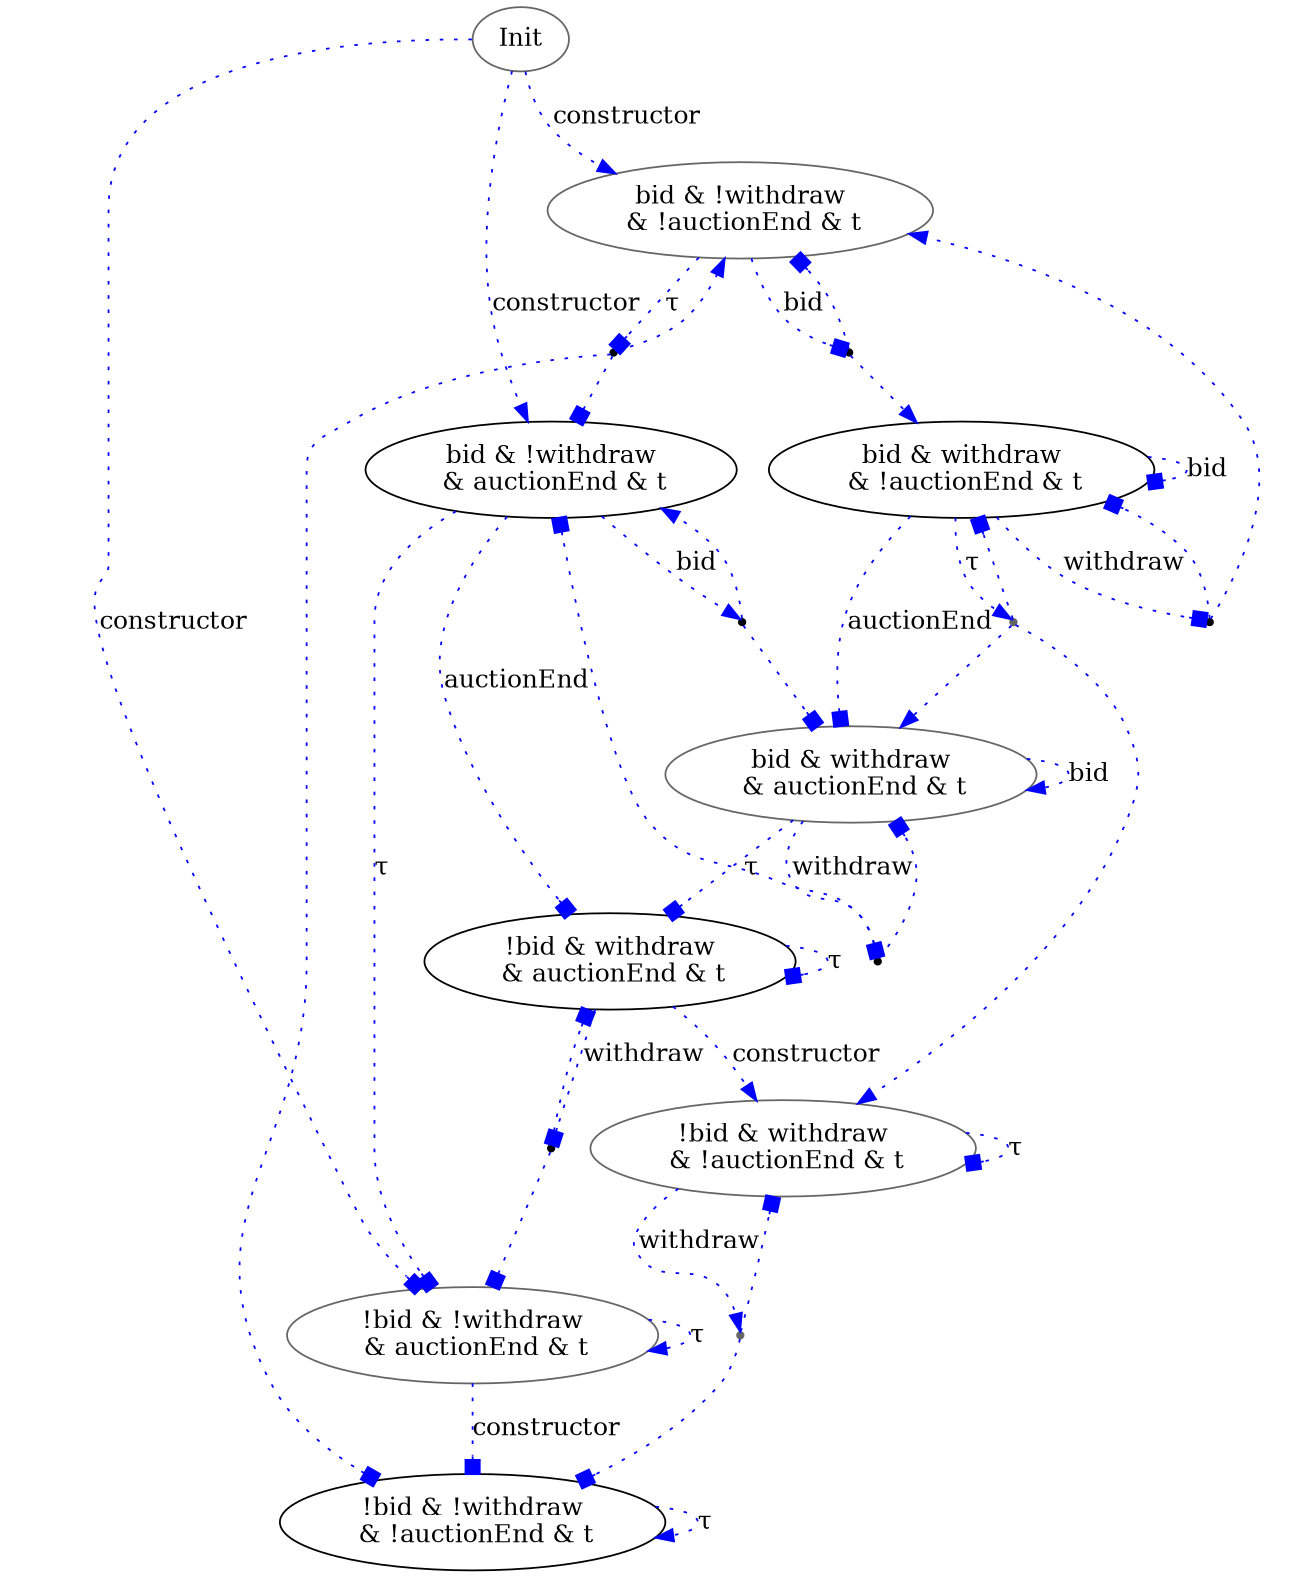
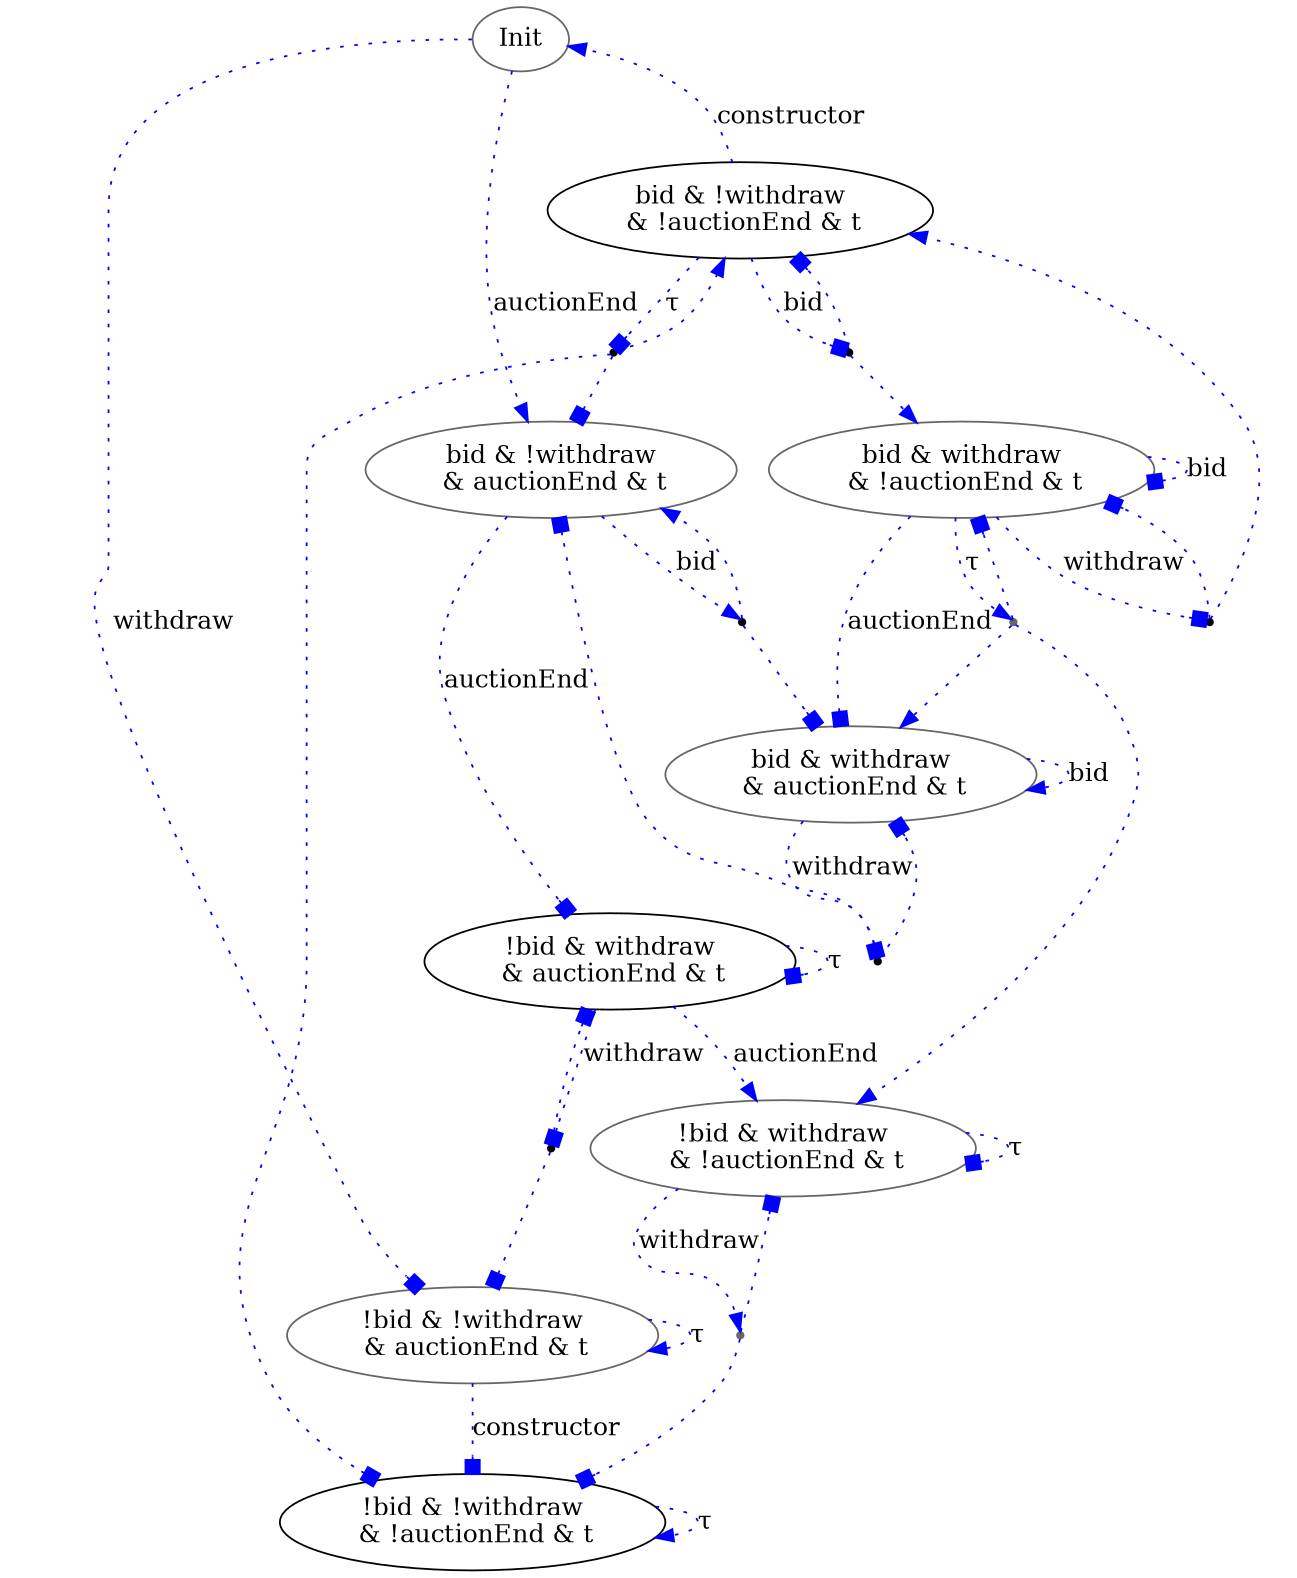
(551, 128) -> (677, 85)
(740, 210) -> (740, 210)
(566, 304) -> (566, 304)
(551, 470) -> (551, 470)
(962, 470) -> (962, 470)
(174, 622) -> (174, 622)
(743, 858) -> none
(374, 881) -> none
(806, 1055) -> (806, 1055)
